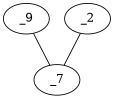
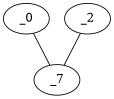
(26, 19) -> (26, 19)
